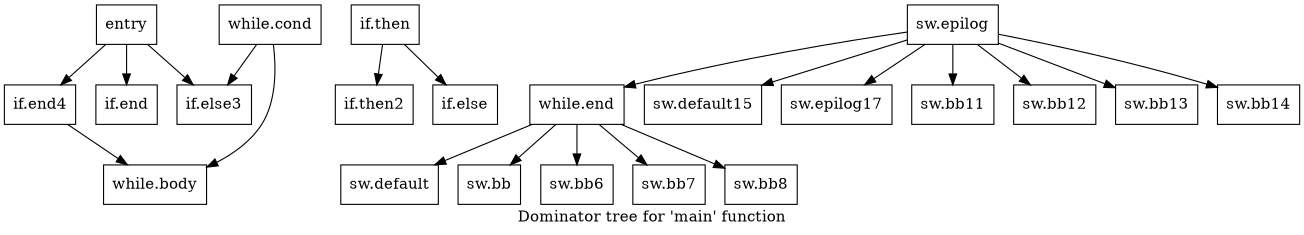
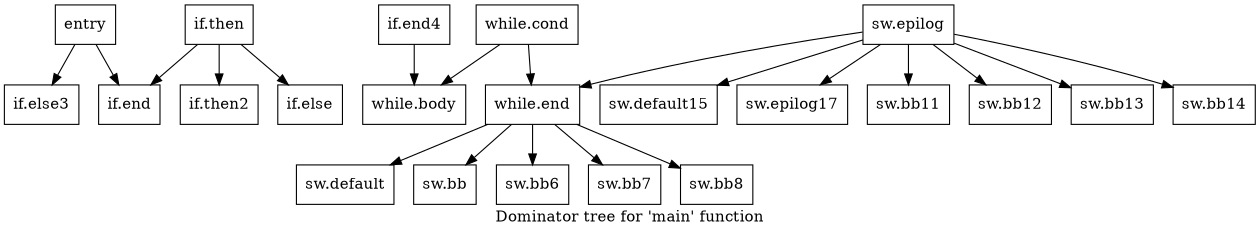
(245, 60) -> (529, 59)
(87, 61) -> none
none -> (178, 61)
